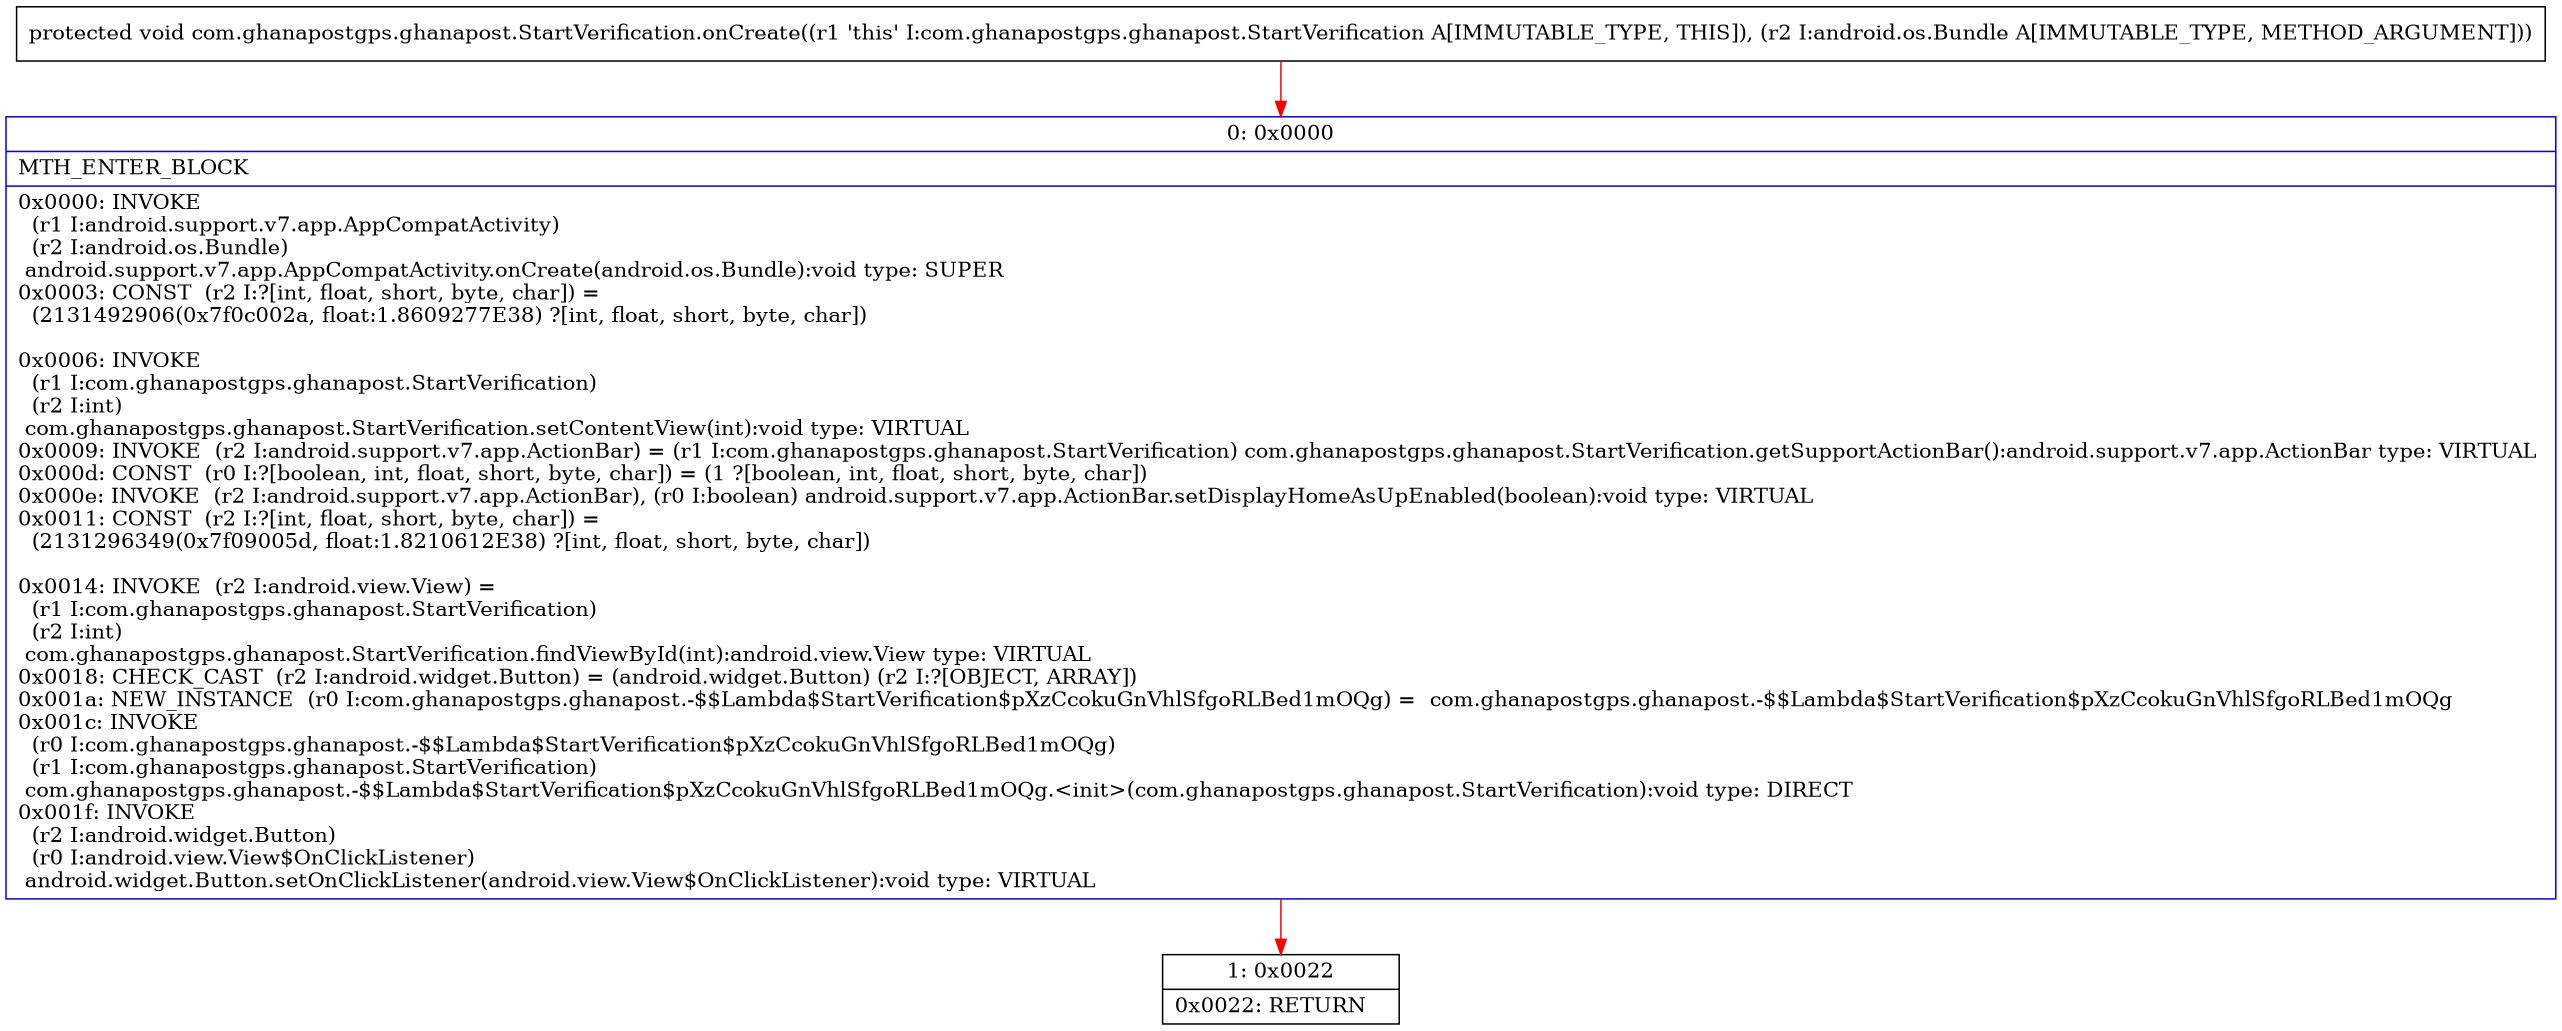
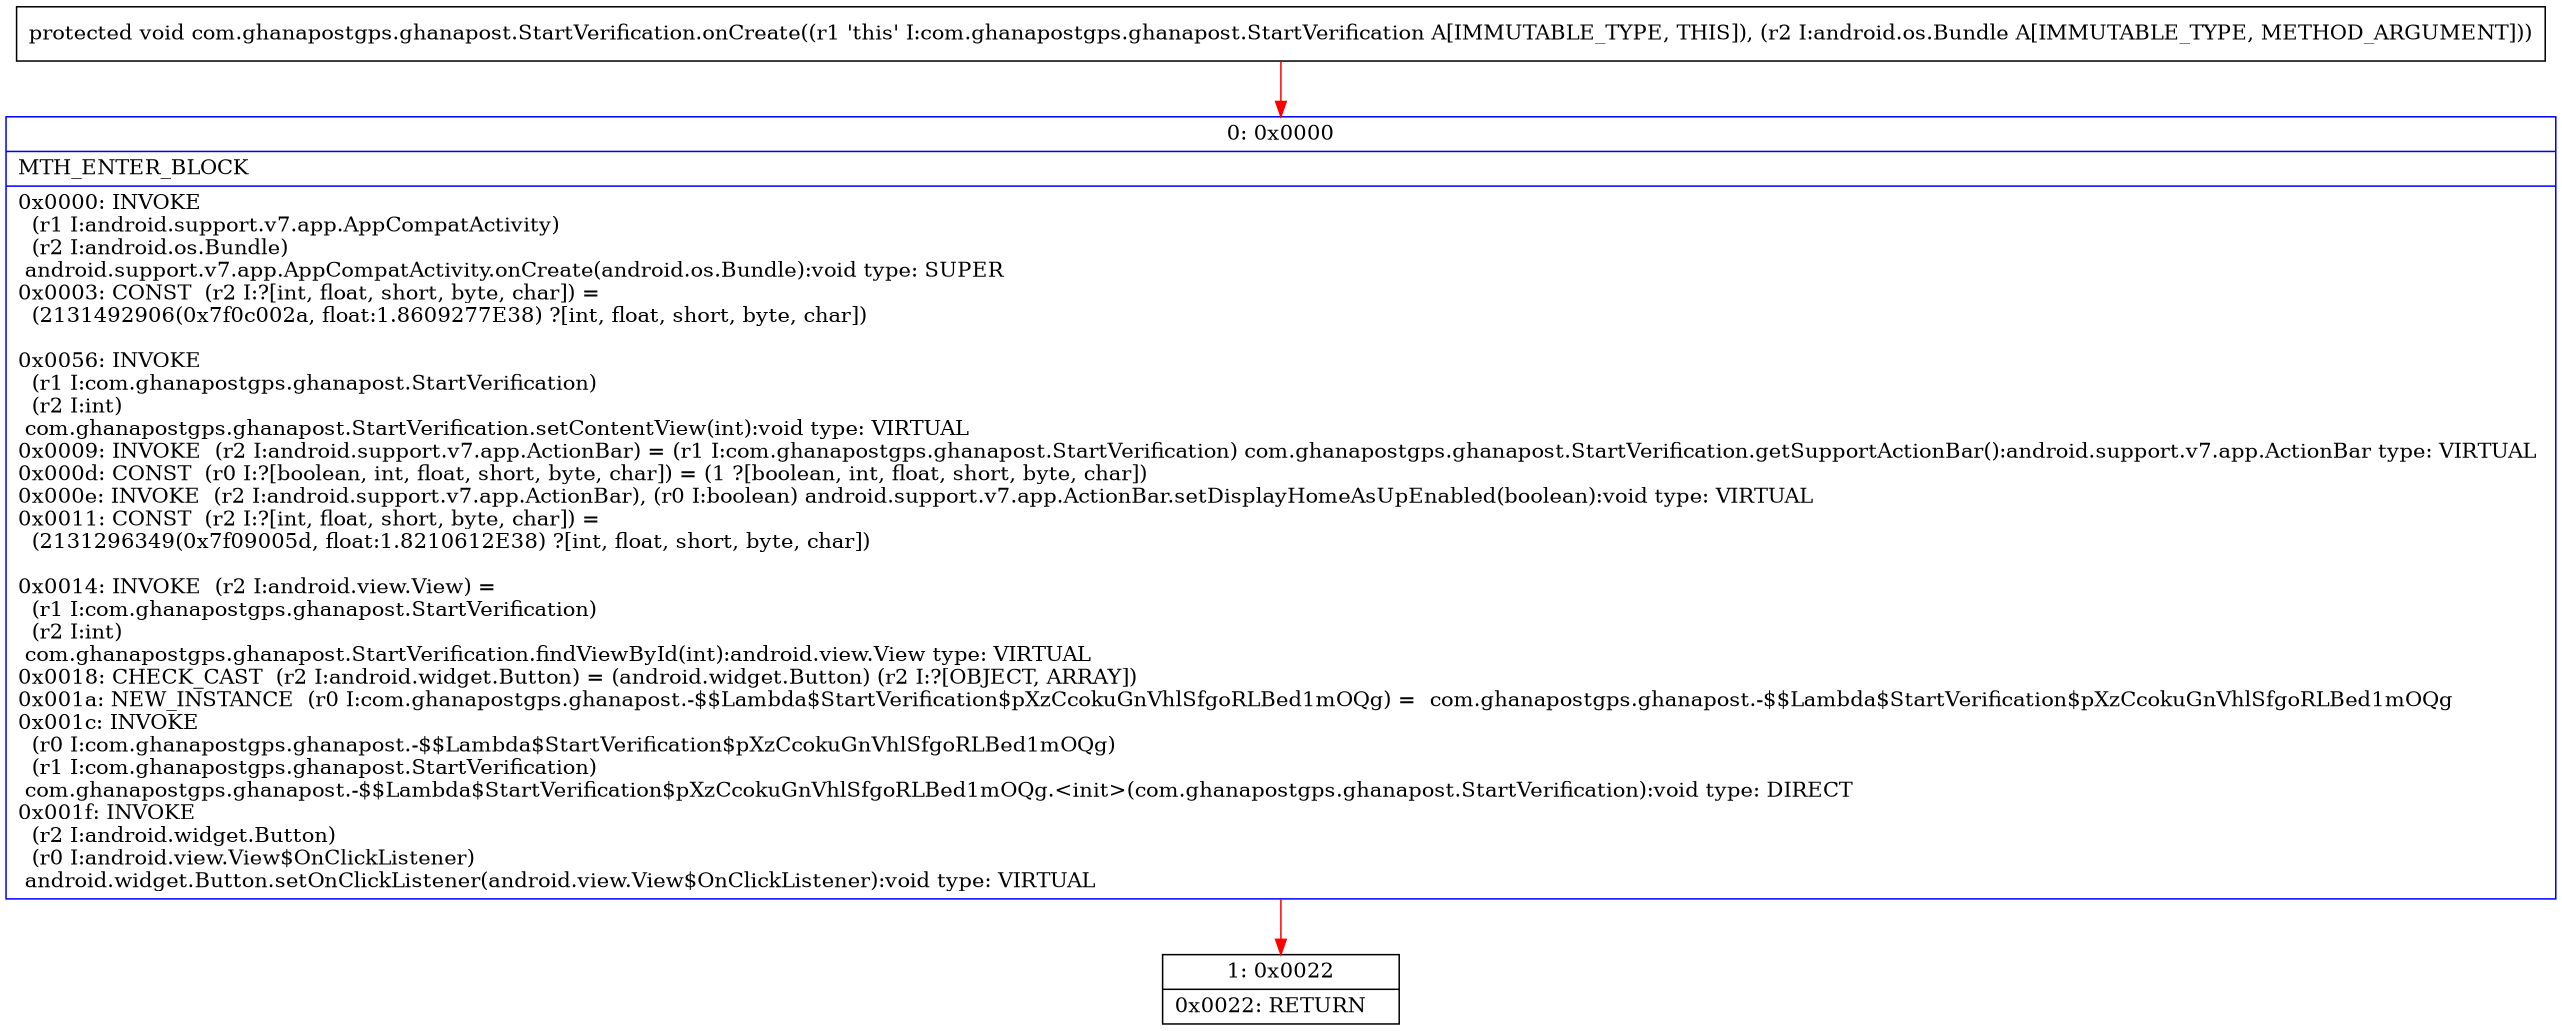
(117, 361) -> (117, 361)
